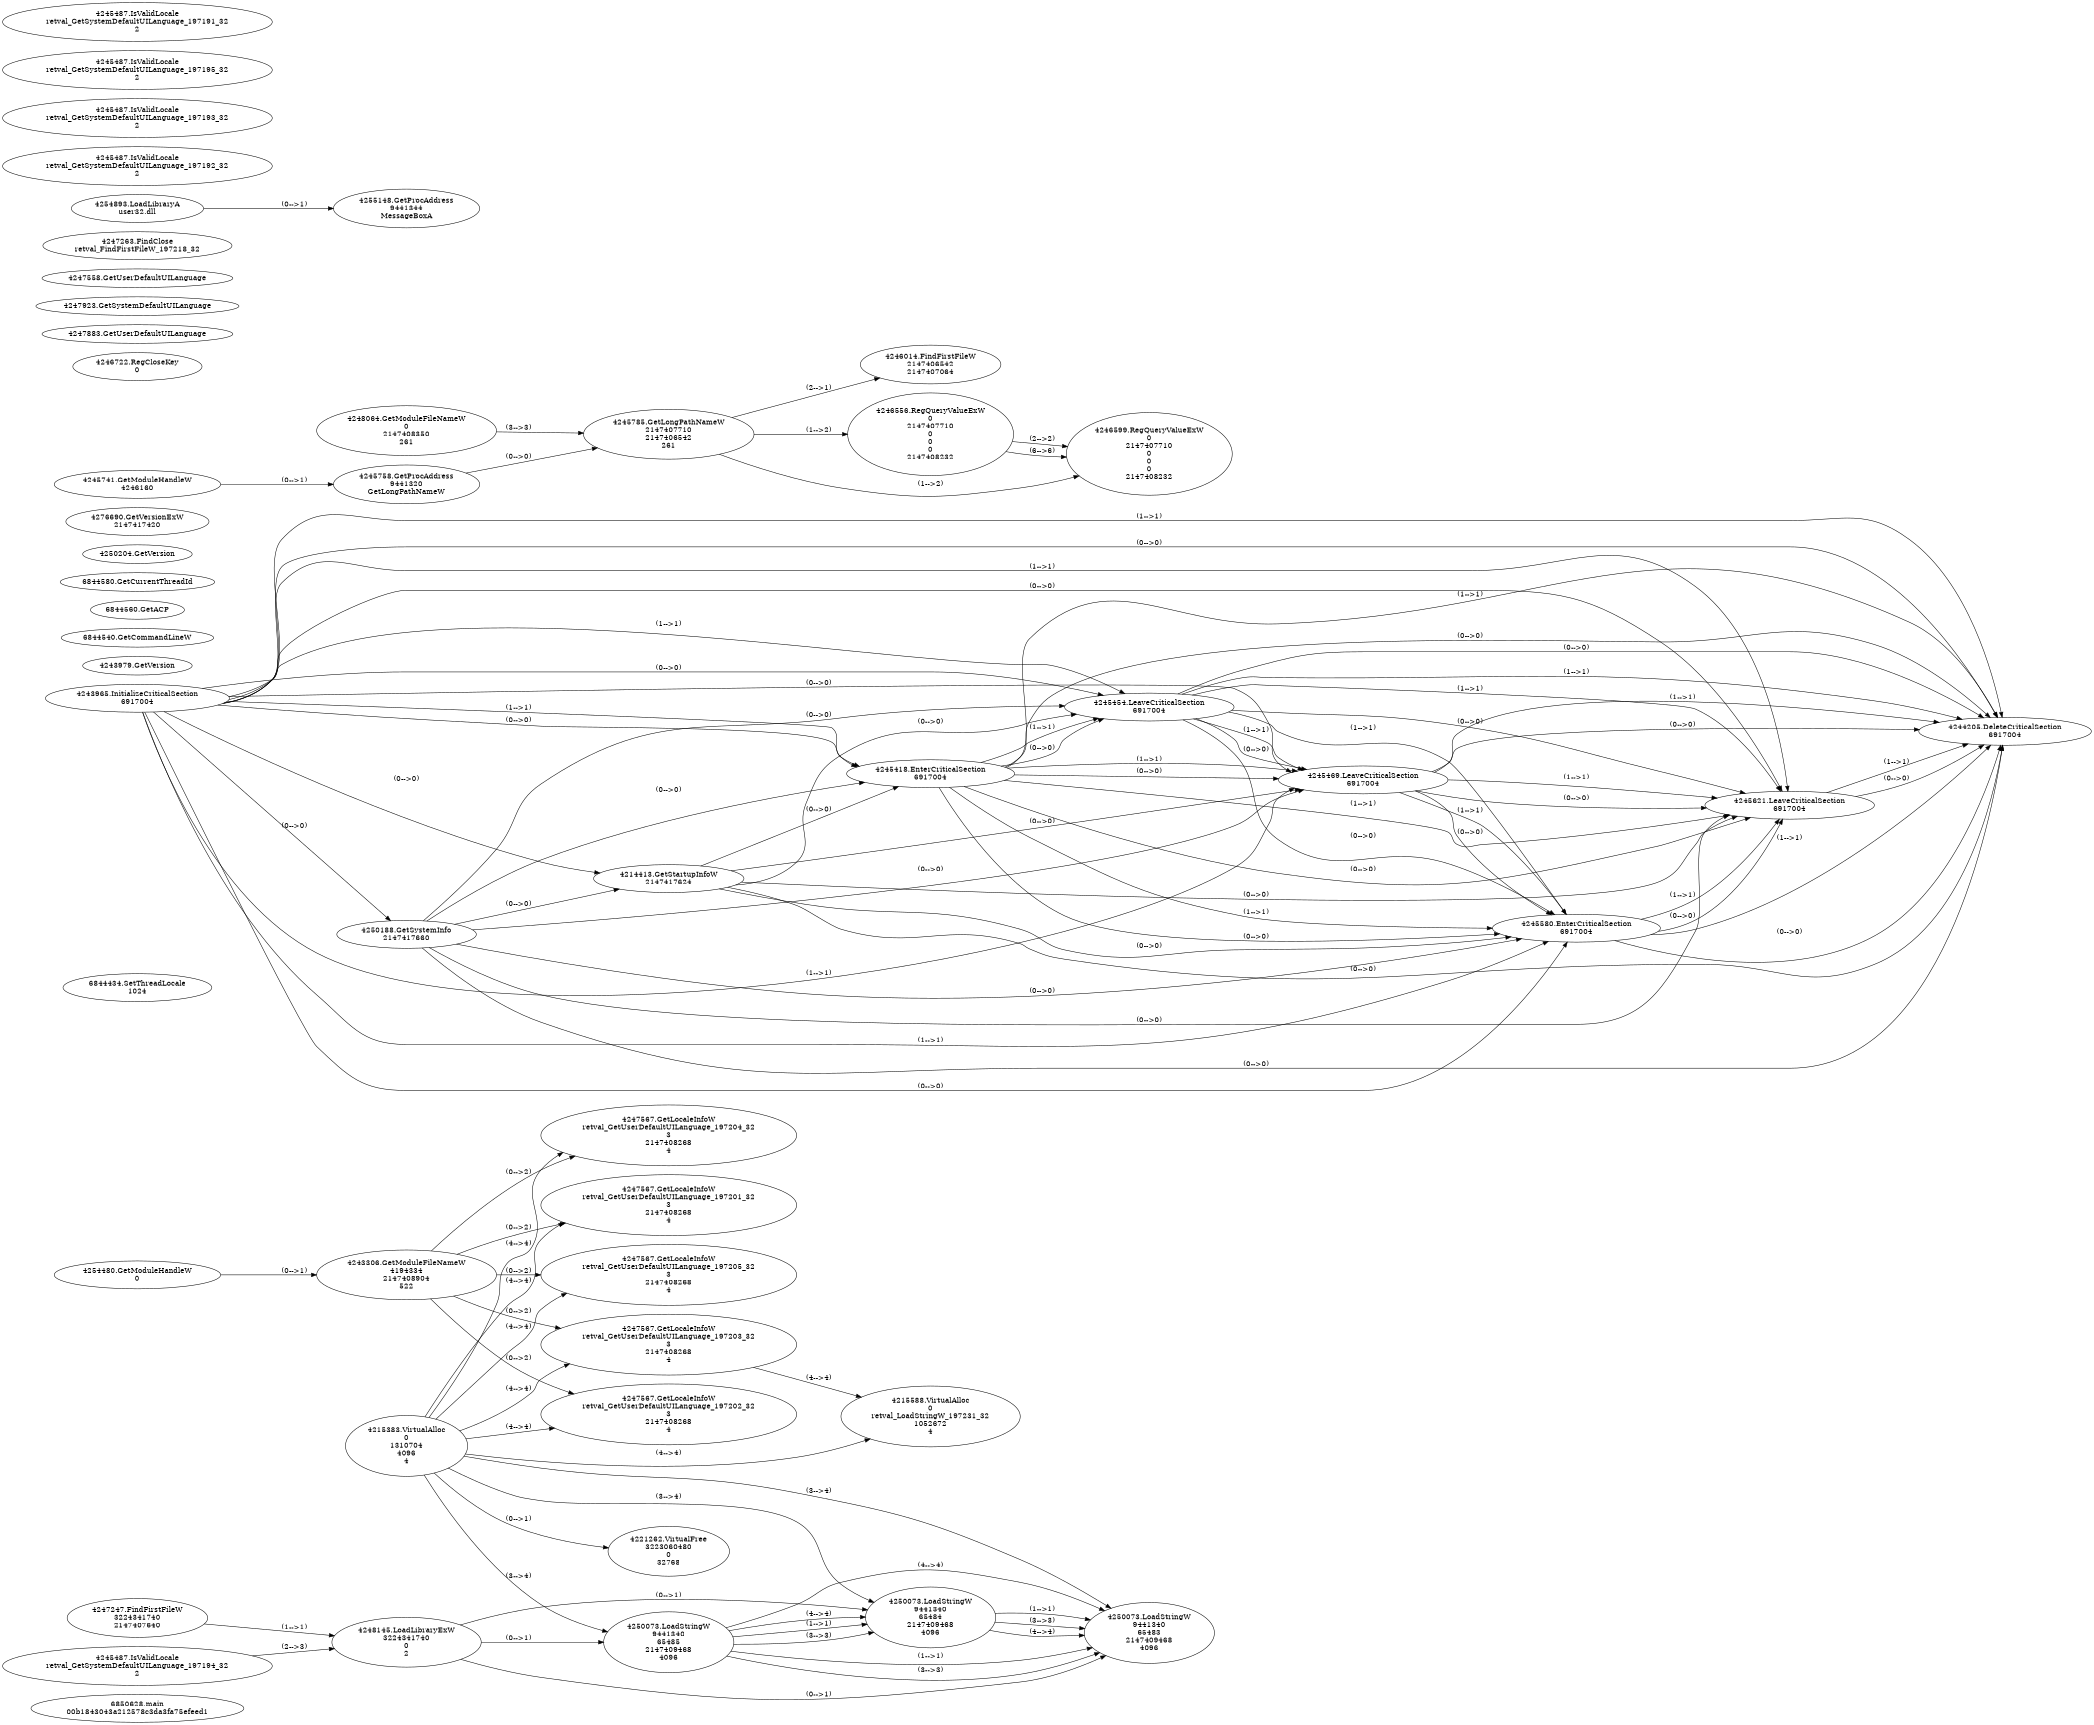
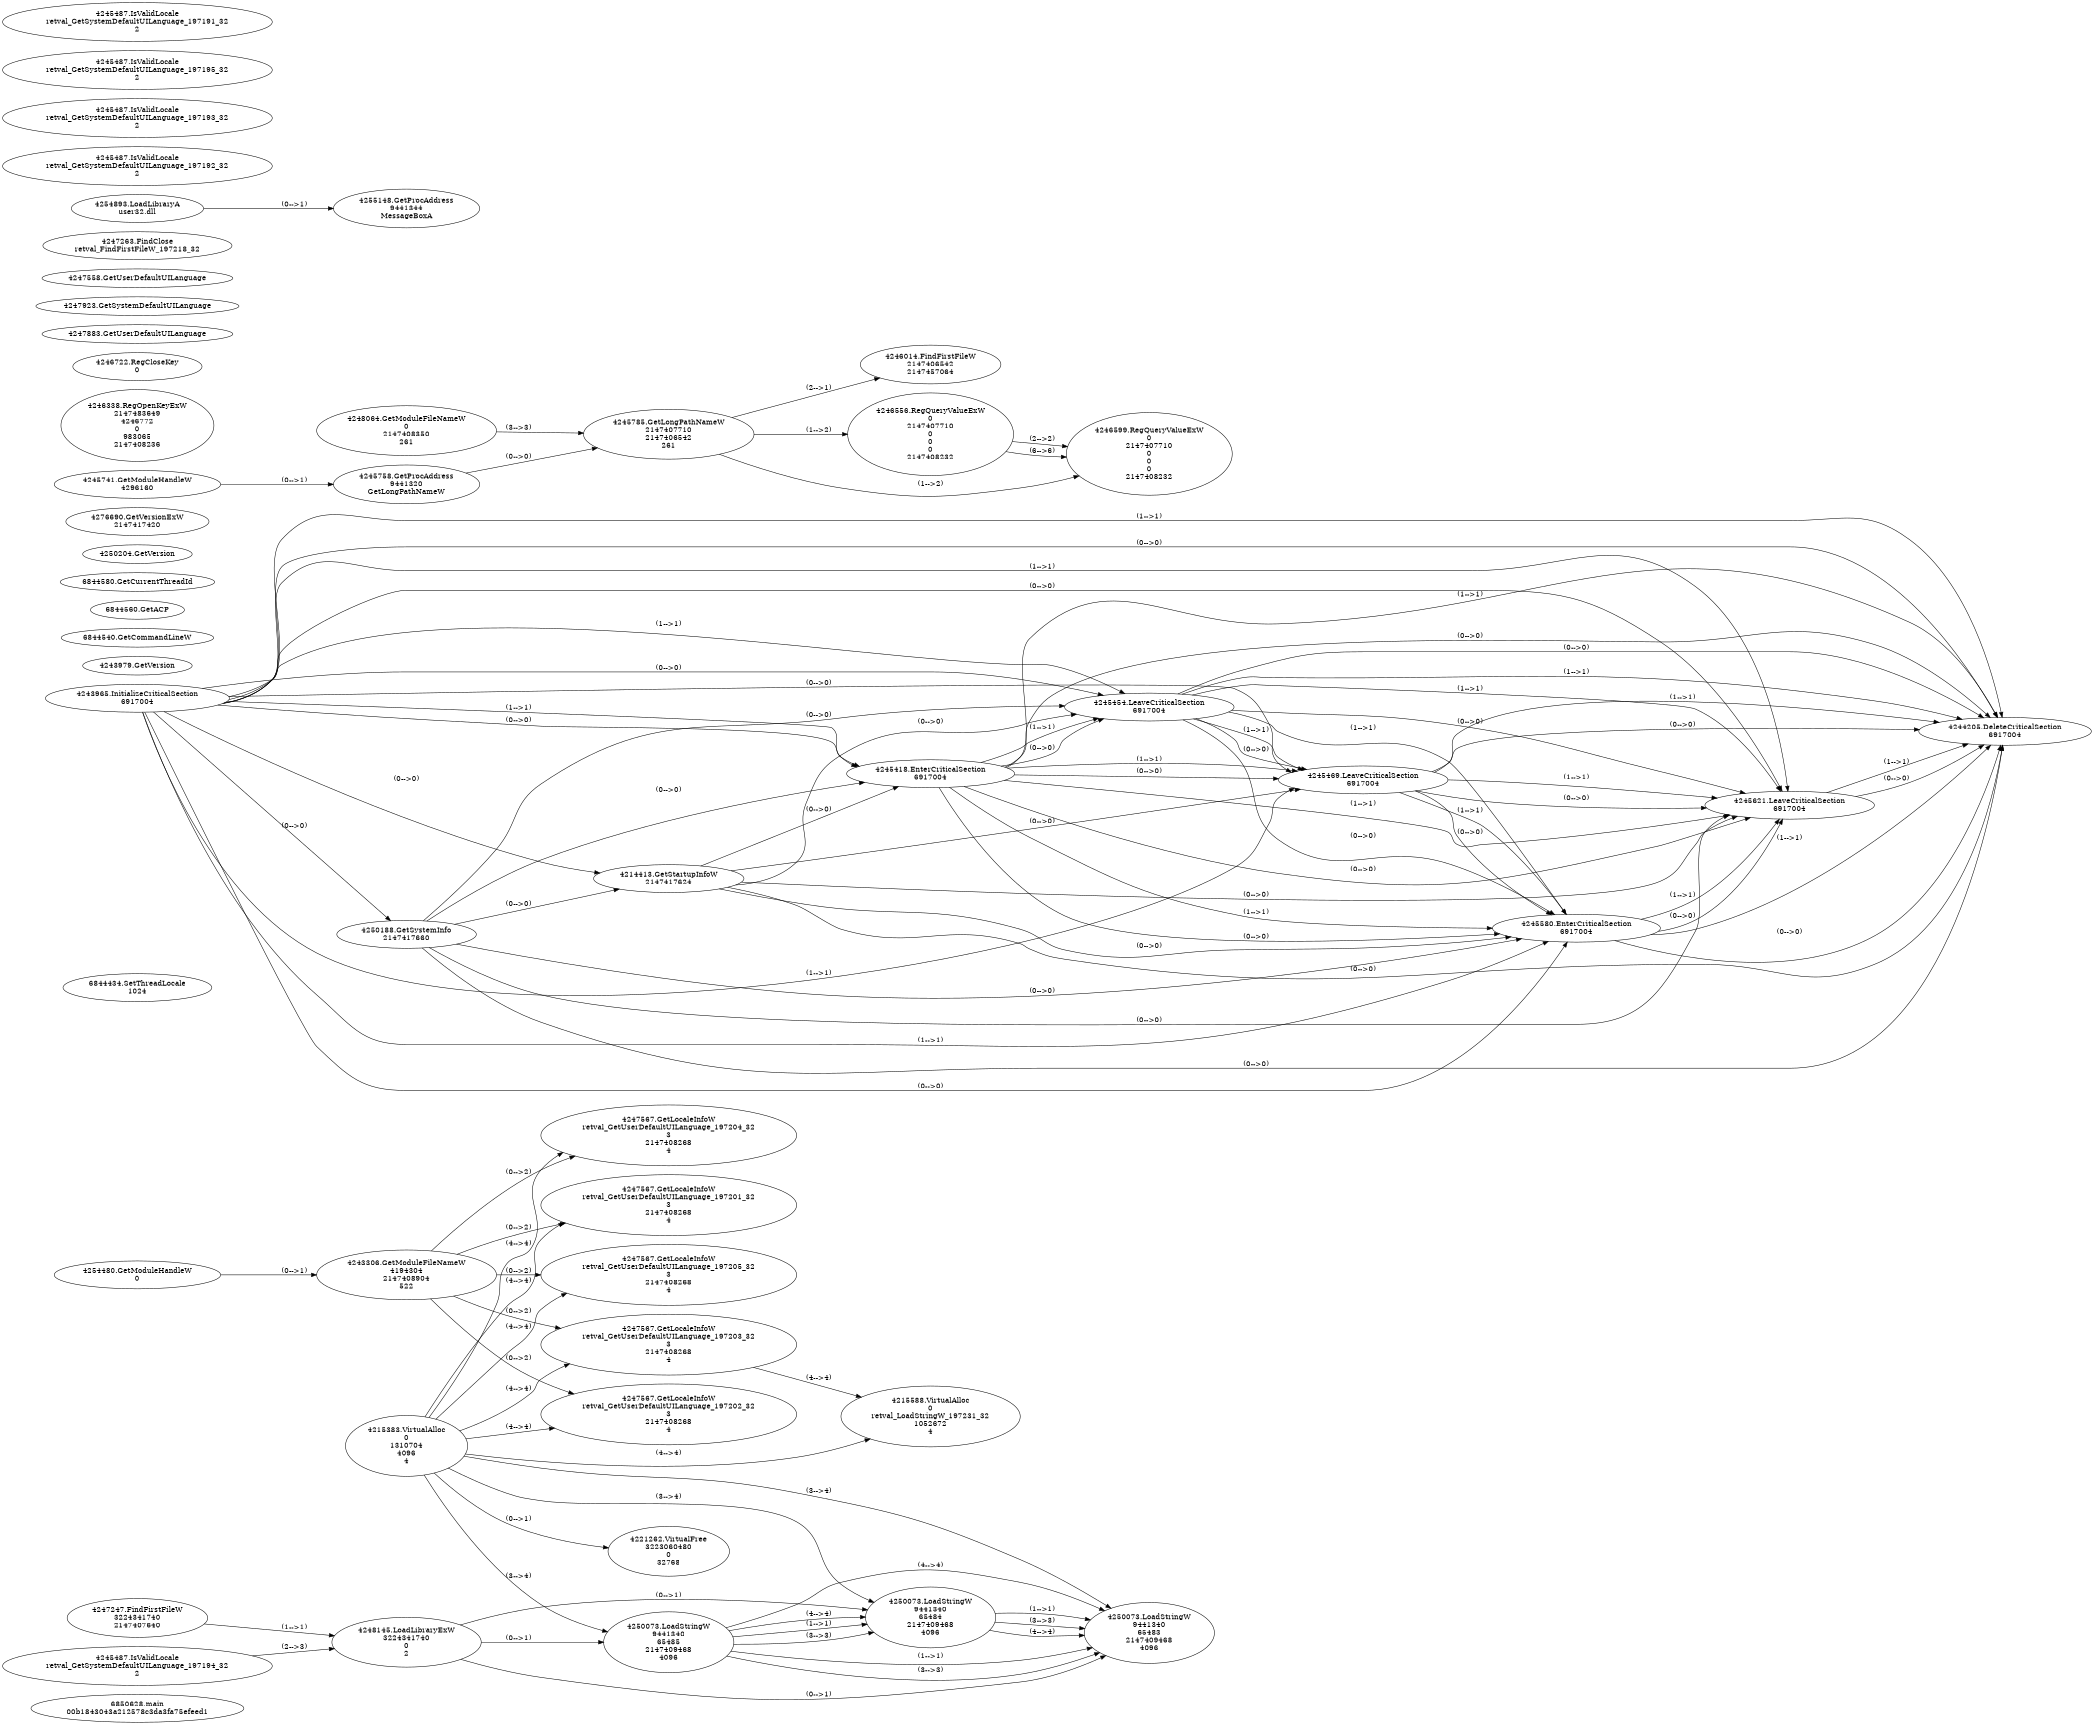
(931, 365) -> (931, 365)
none -> (137, 425)
(137, 484) -> (137, 484)
(872, 893) -> none
(407, 1275) -> (407, 1275)
